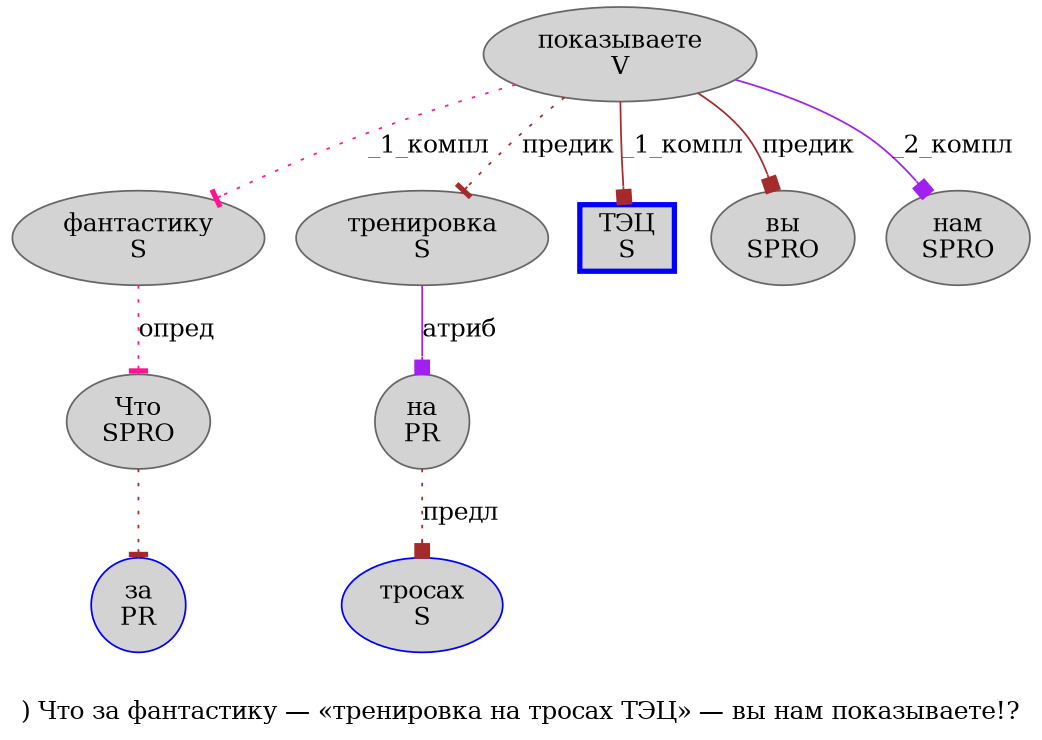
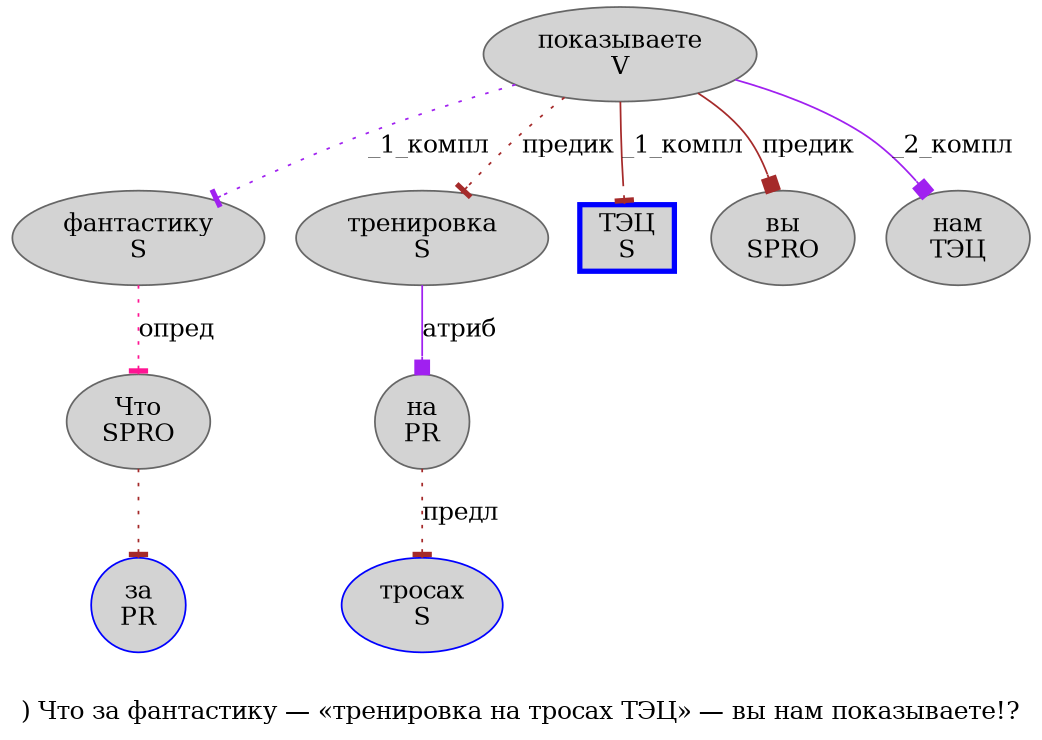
(366, 134) -> (366, 134)
(621, 144) -> (621, 144)
(958, 238) -> (958, 238)
(422, 509) -> (422, 509)
